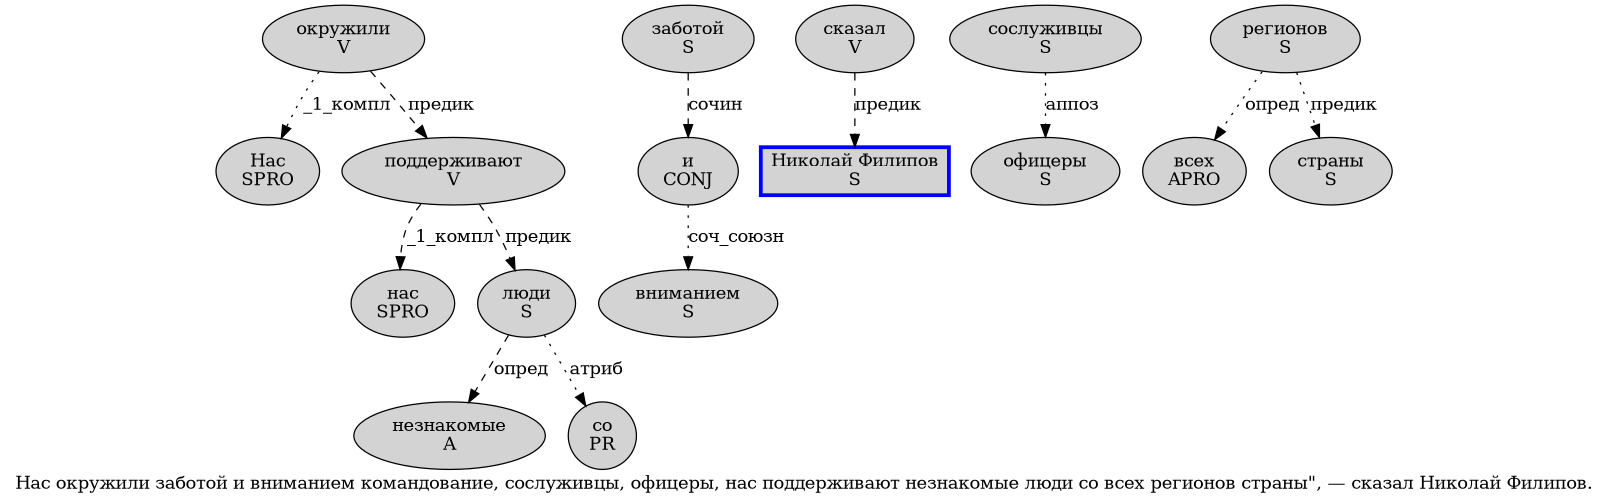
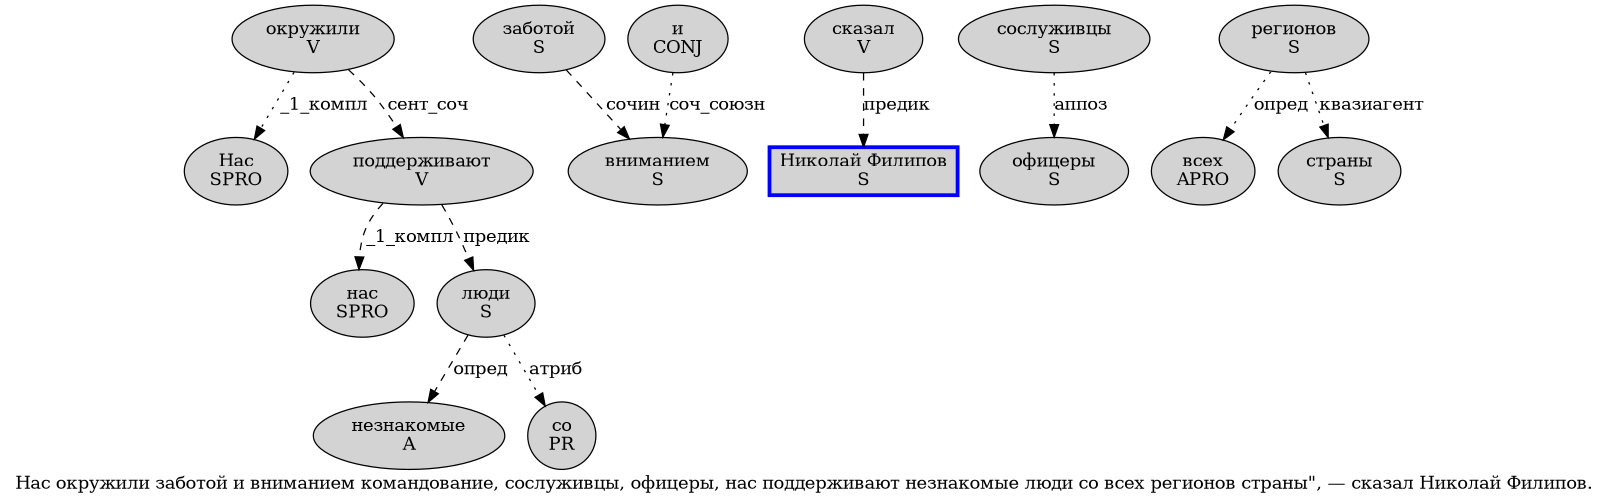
(688, 99) -> (593, 100)
(441, 105) -> (428, 105)
(1344, 105) -> (1372, 105)
